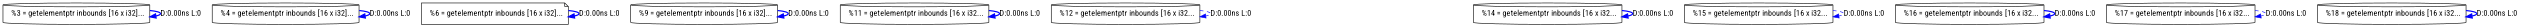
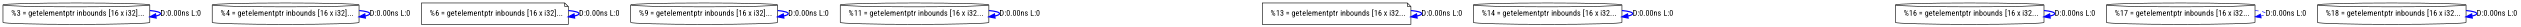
(1126, 14) -> none
none -> (1337, 14)
(1759, 14) -> none
